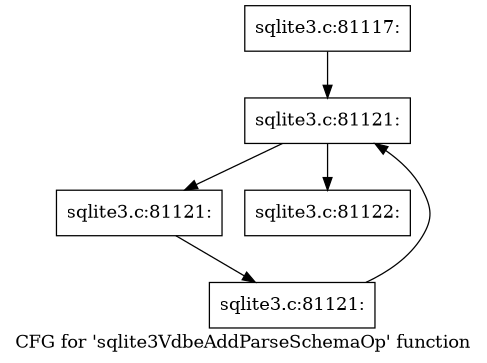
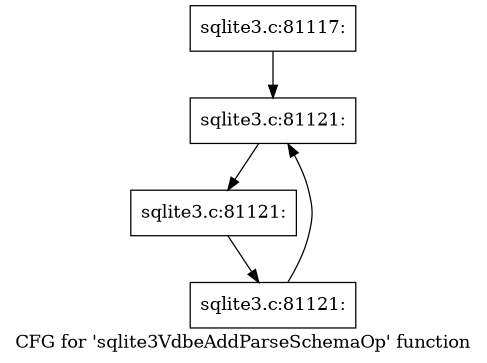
(328, 213) -> none
